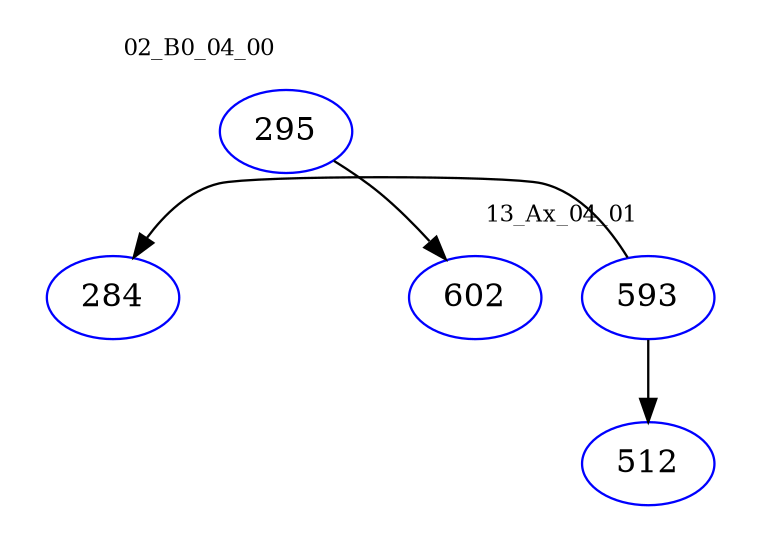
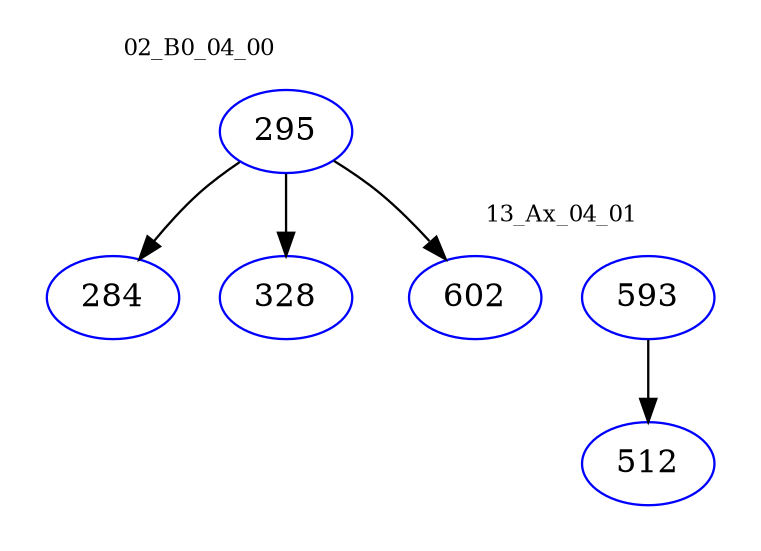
(393, 177) -> (194, 198)
none -> (286, 298)
